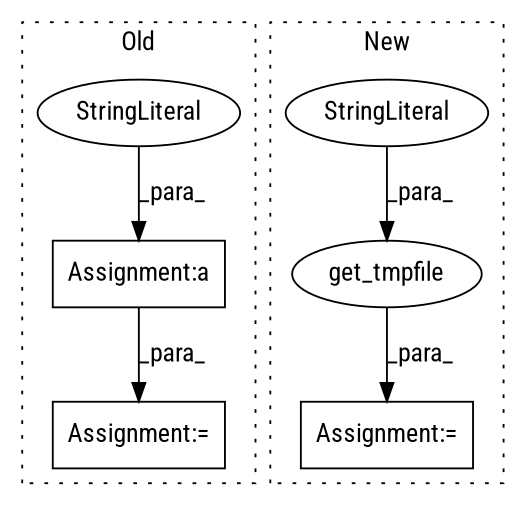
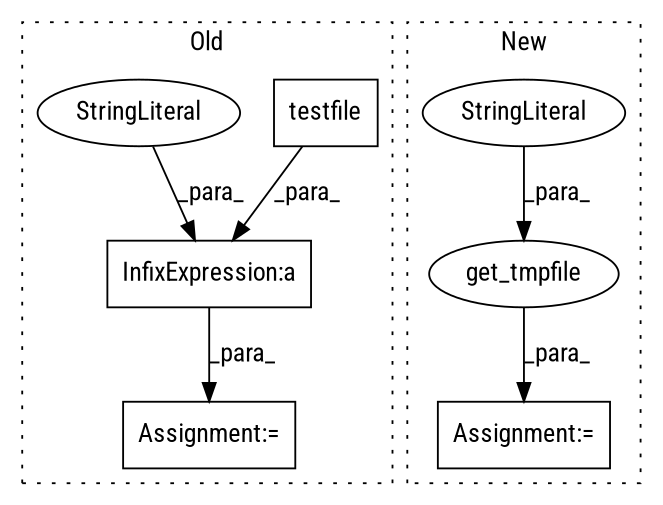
none -> (326, 113)
(139, 274) -> (209, 274)
